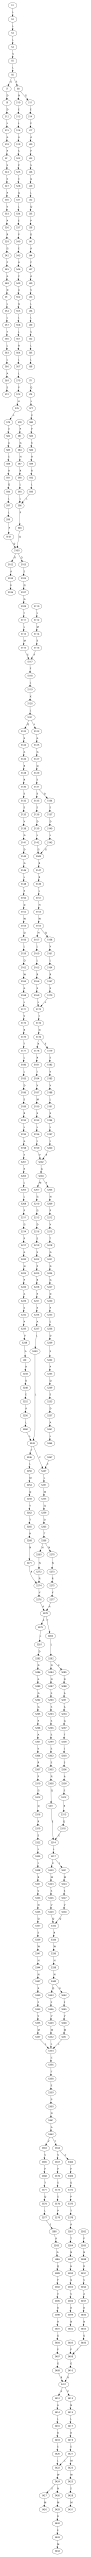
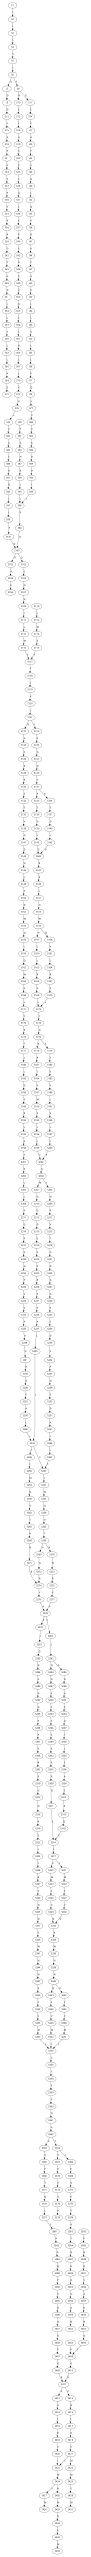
none -> (31, 373)
none -> (50, 1450)
